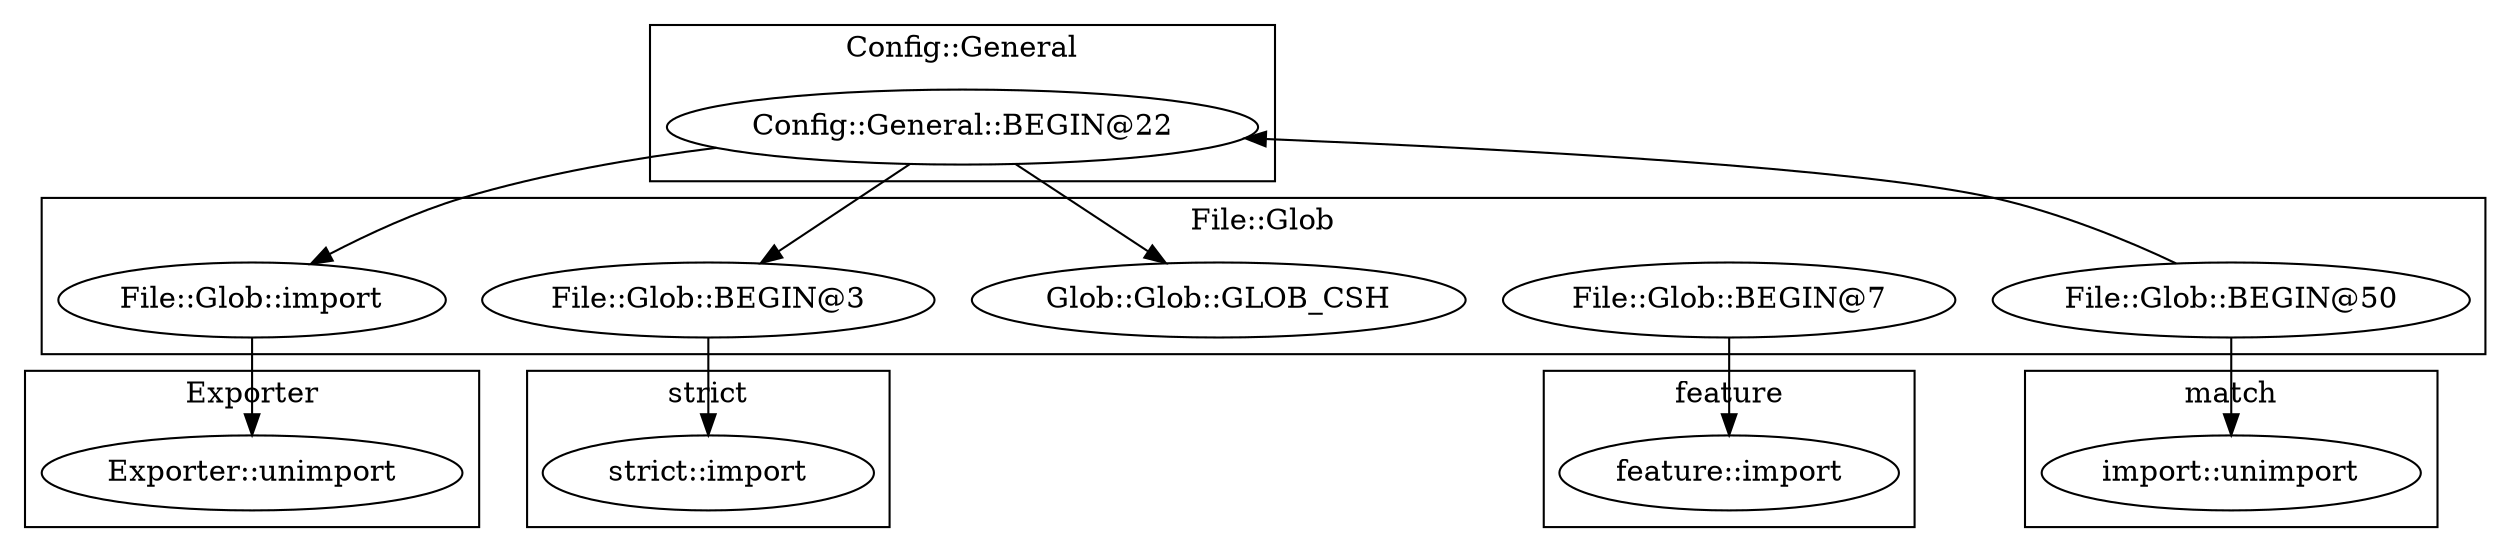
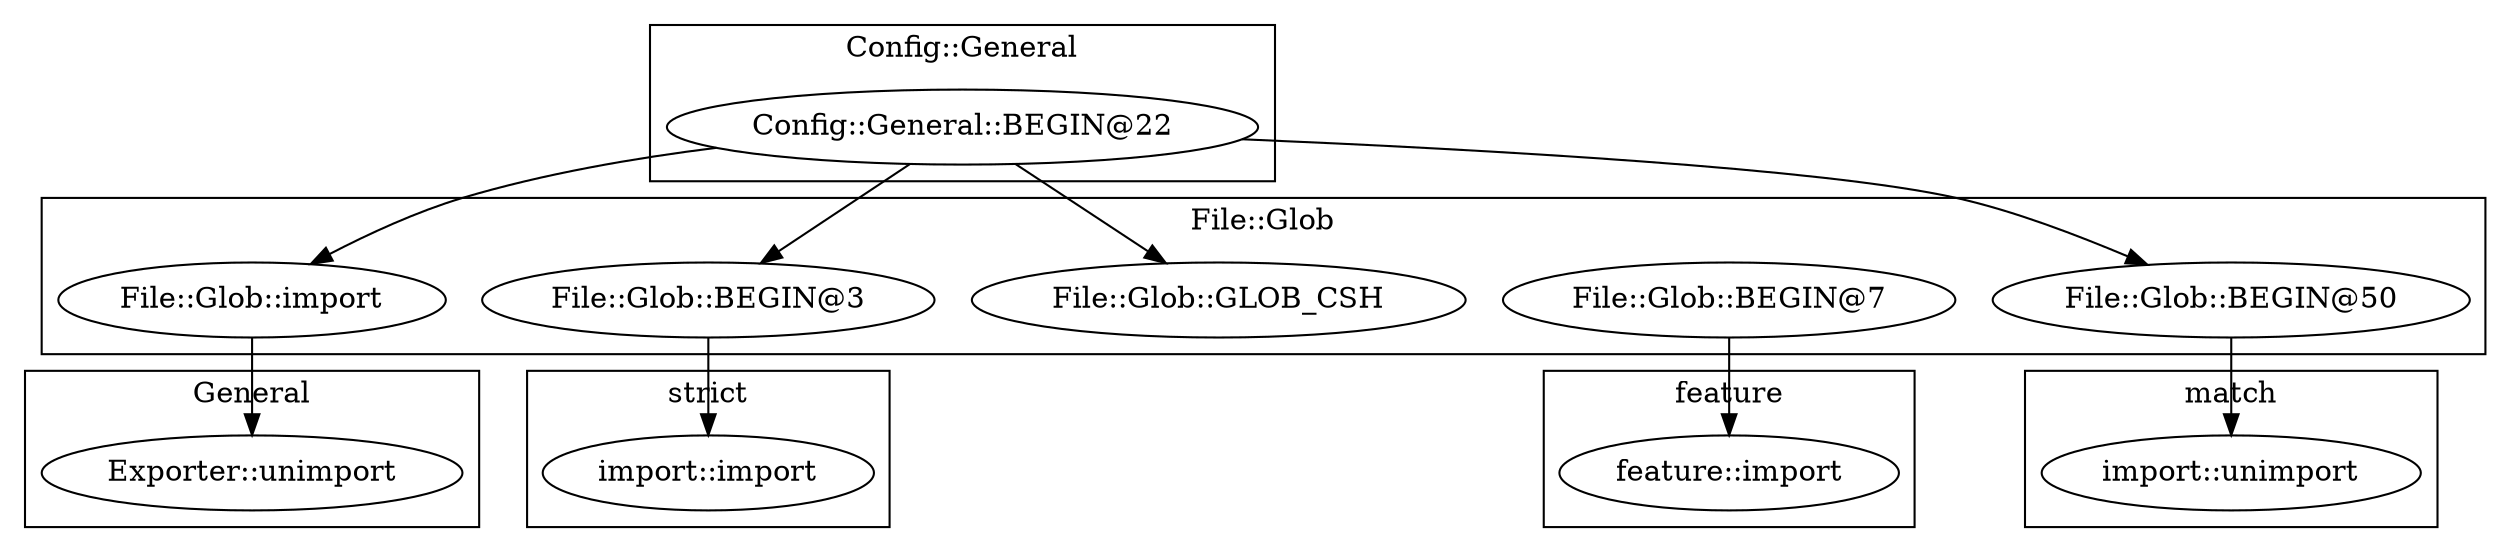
(1728, 165) -> (1690, 165)
(1219, 300) -> (1219, 300)
(252, 395) -> (252, 395)
(708, 473) -> (708, 473)
